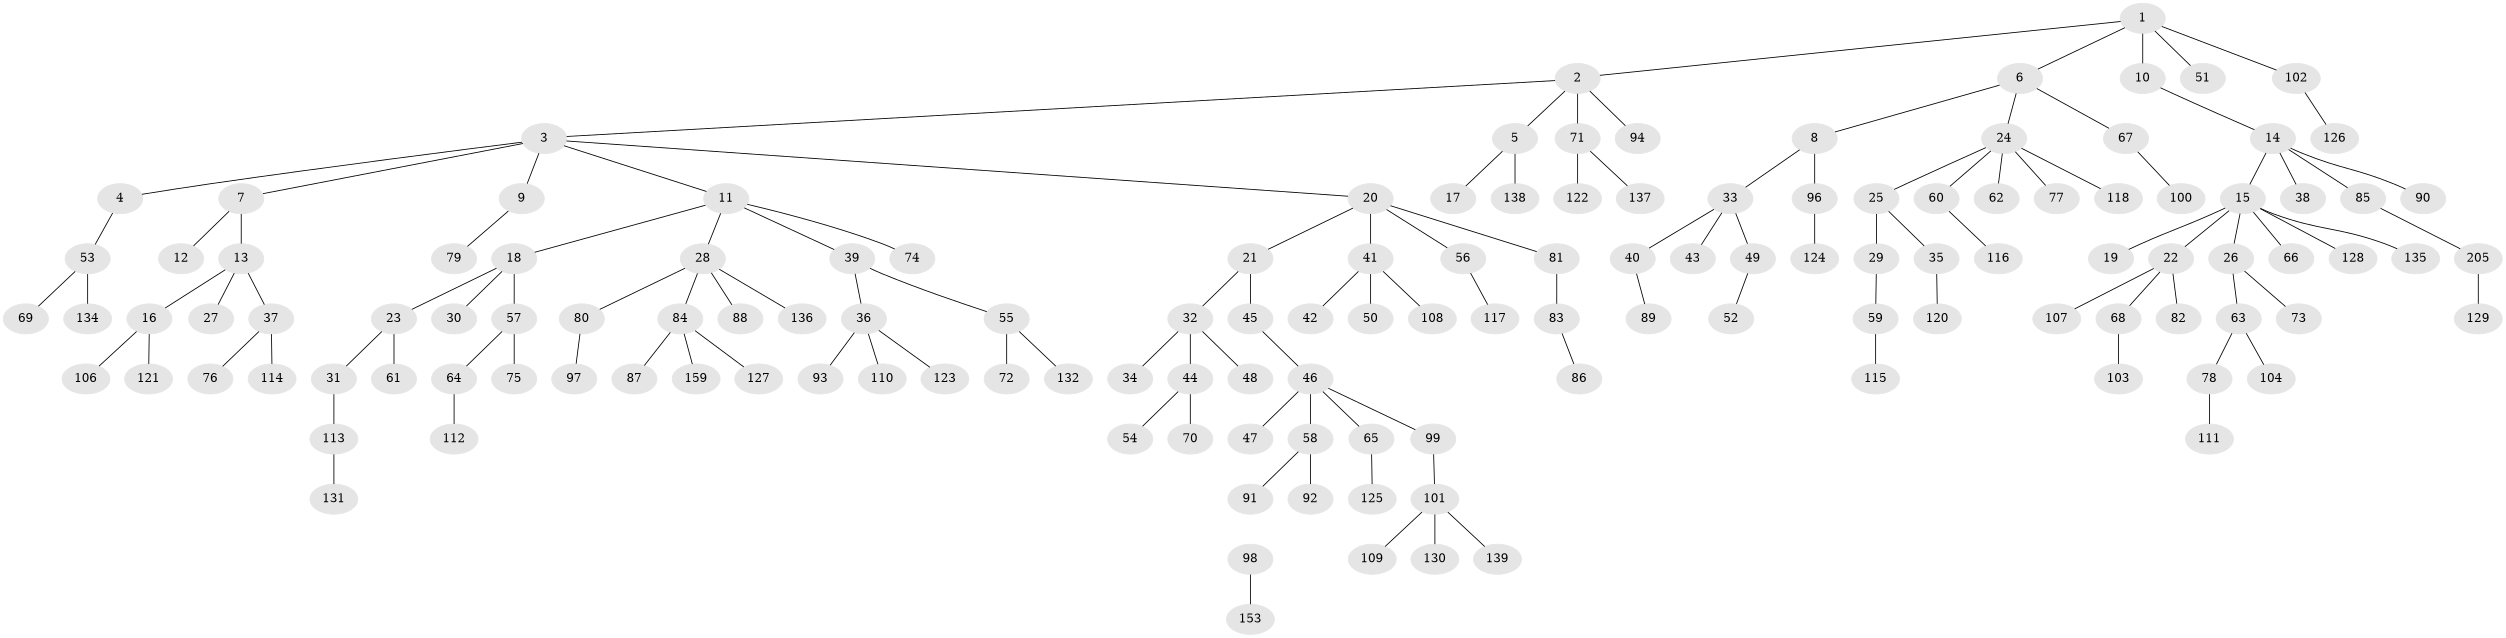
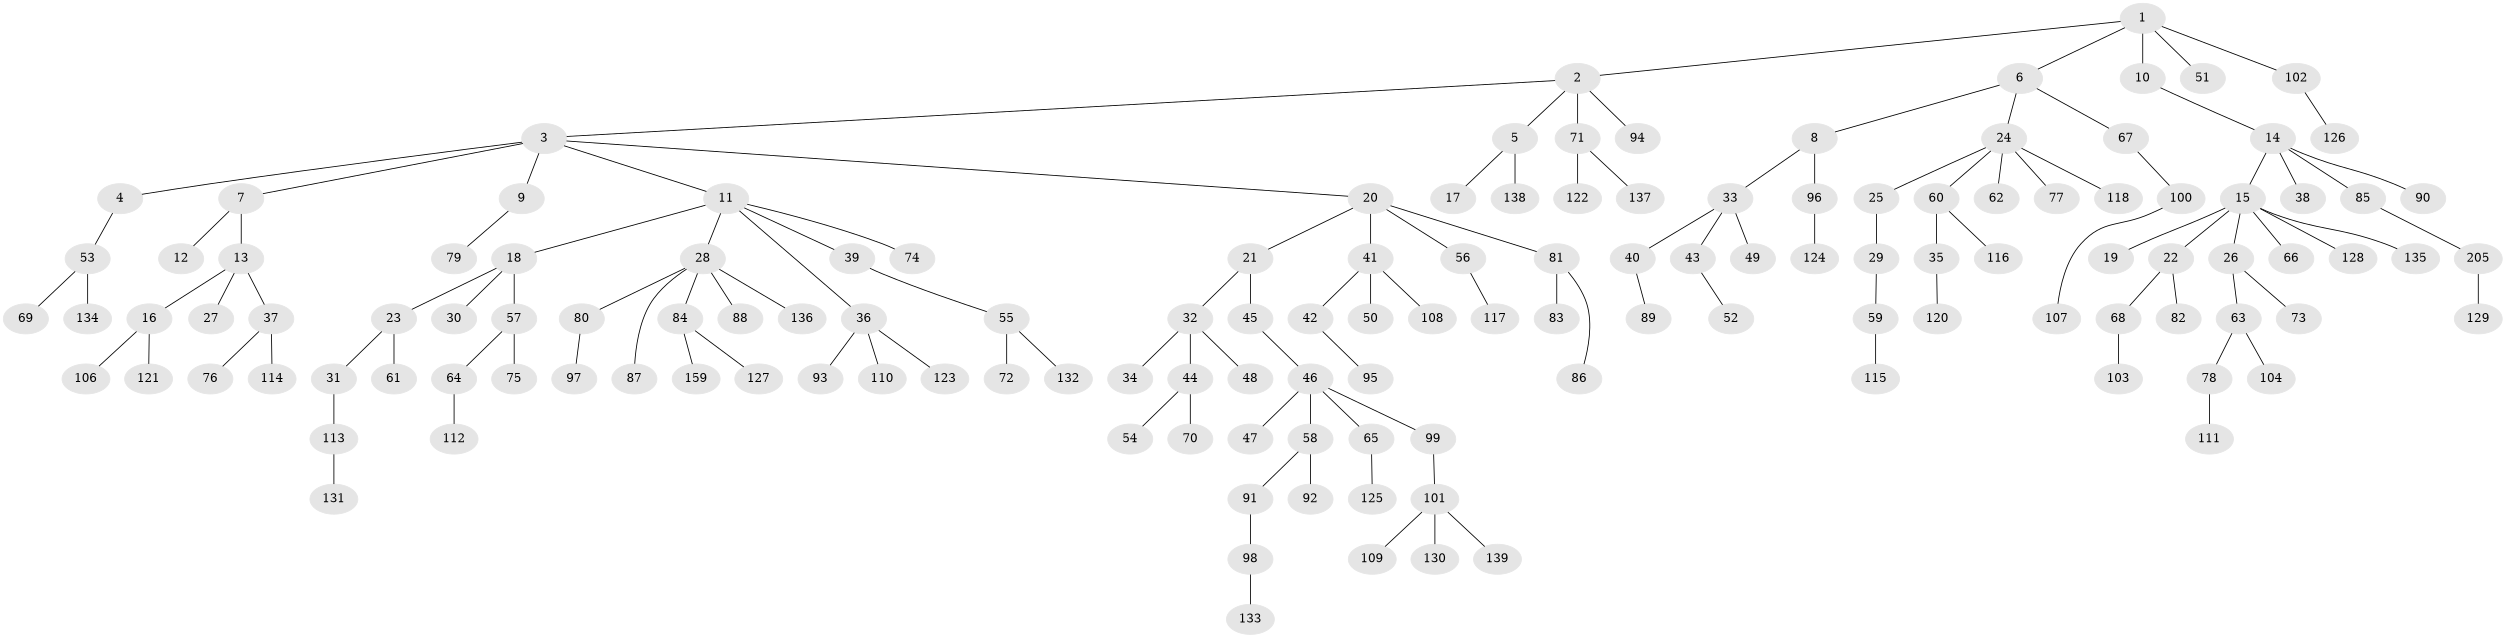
(1906, 229) -> (1937, 229)
(858, 289) -> (795, 259)
(1742, 289) -> (1712, 289)
(2114, 289) -> (2090, 235)
(657, 349) -> (647, 309)
(1568, 349) -> (1589, 316)
none -> (1371, 379)
none -> (1250, 529)
(1250, 619) -> (1250, 619)
